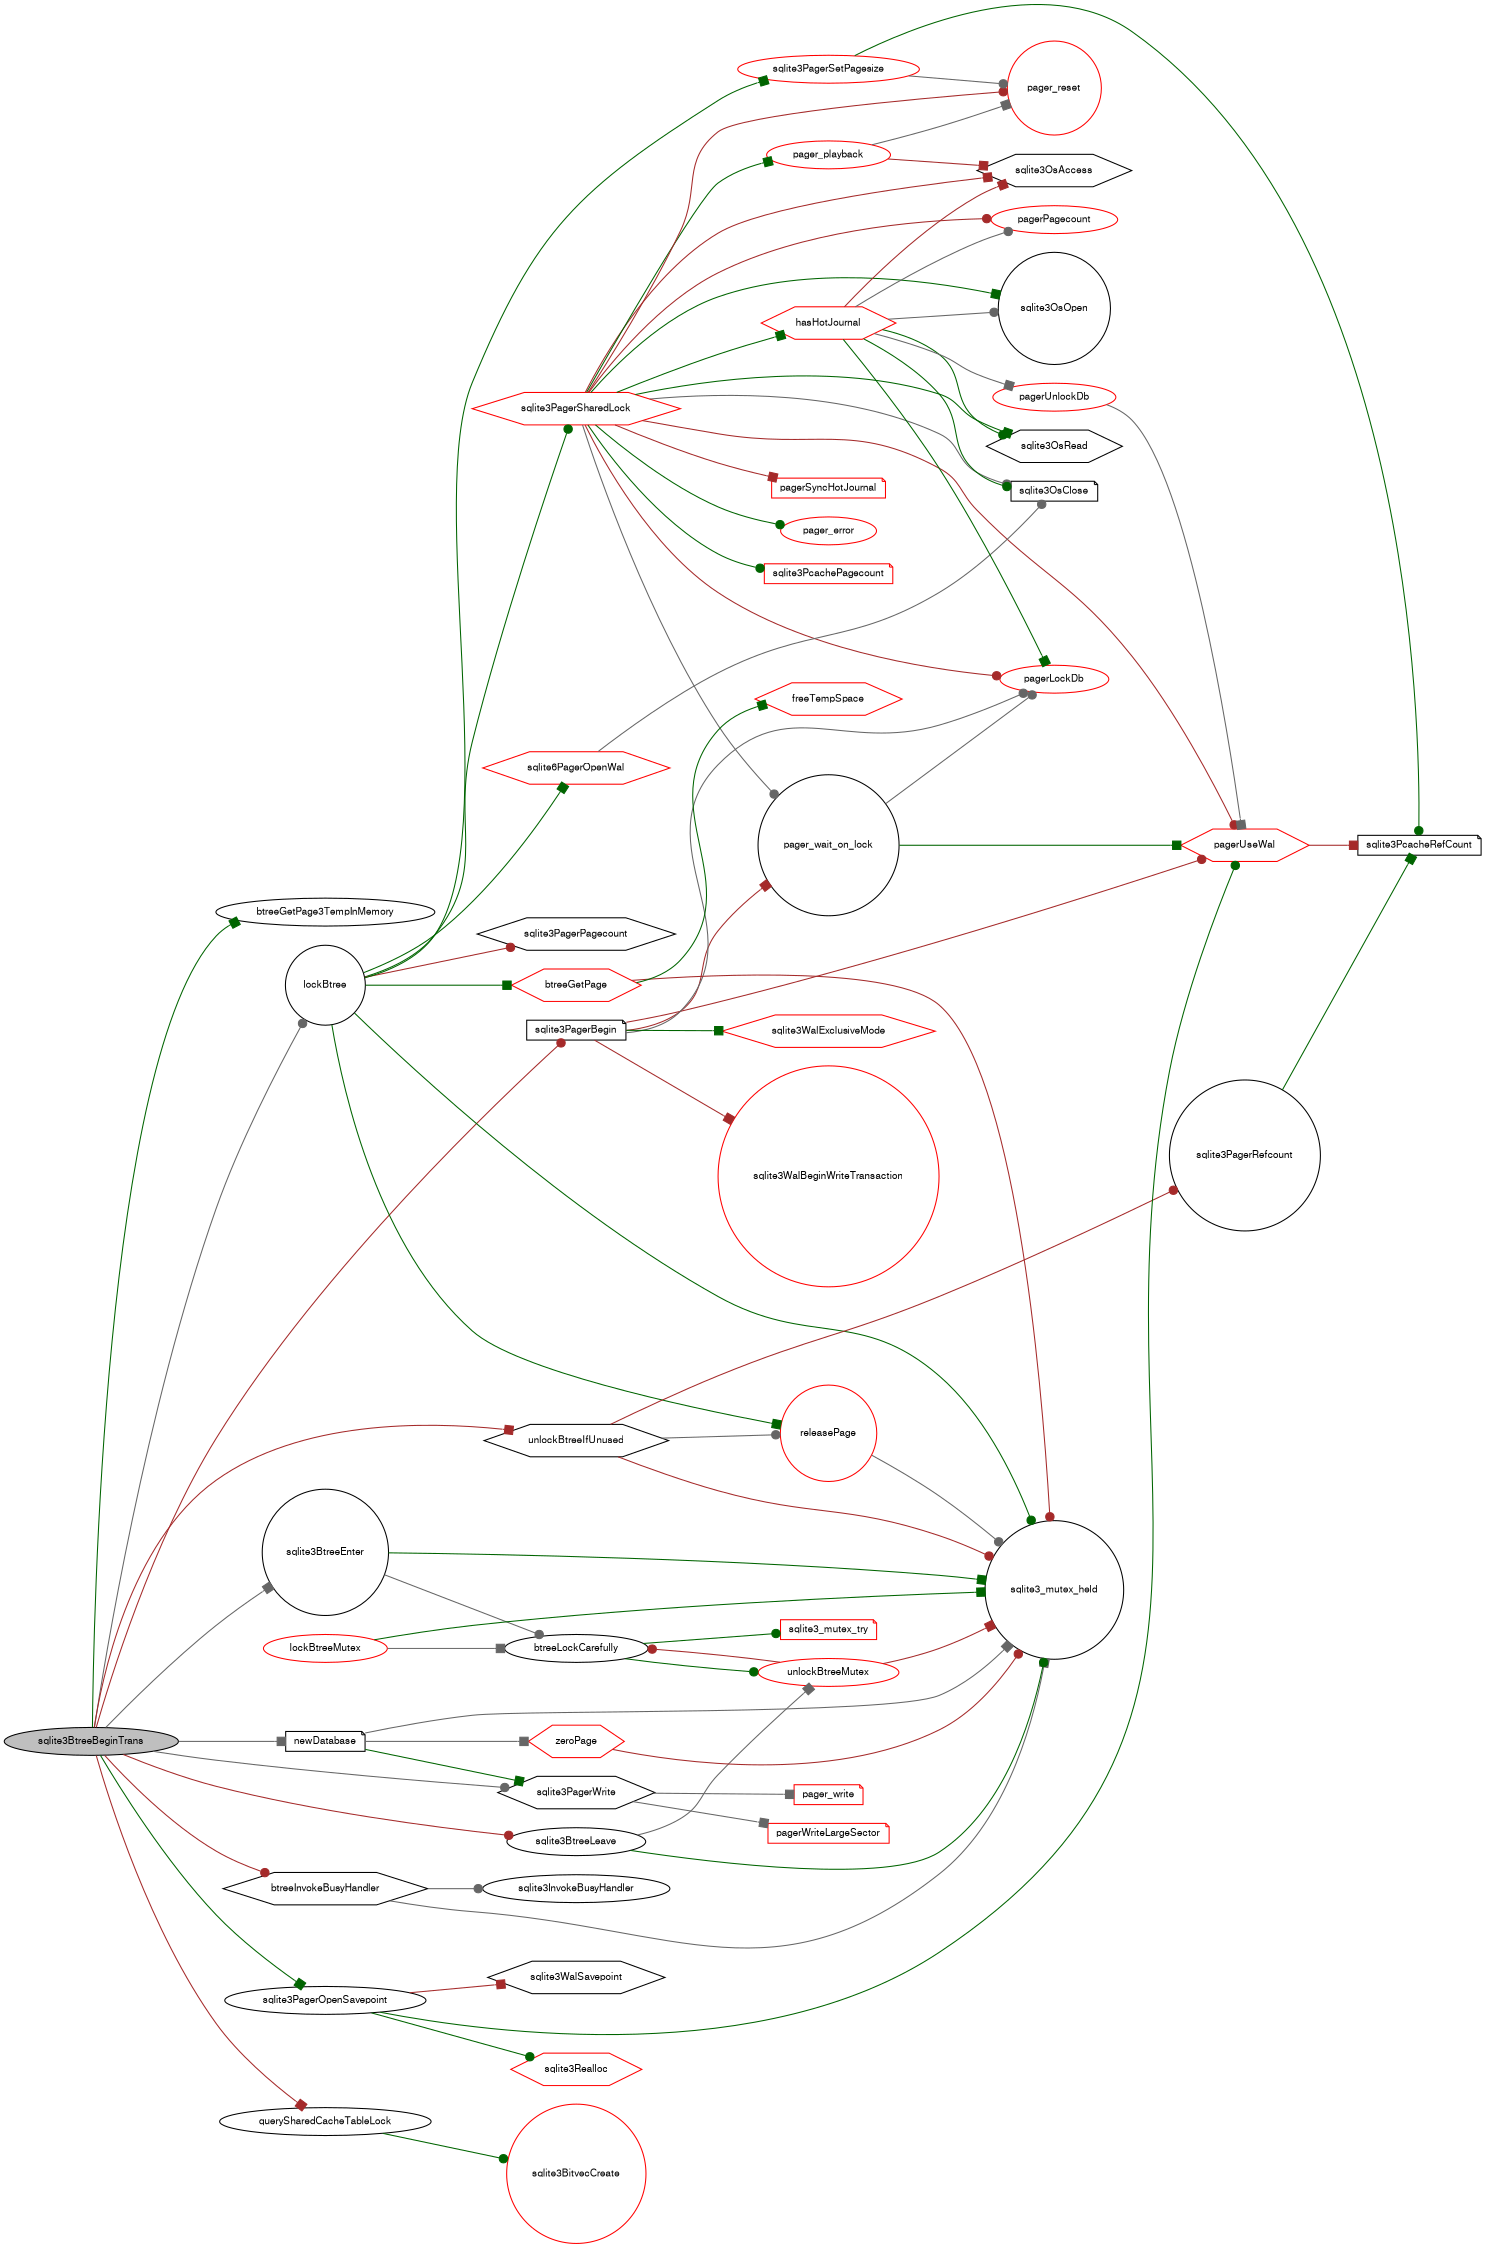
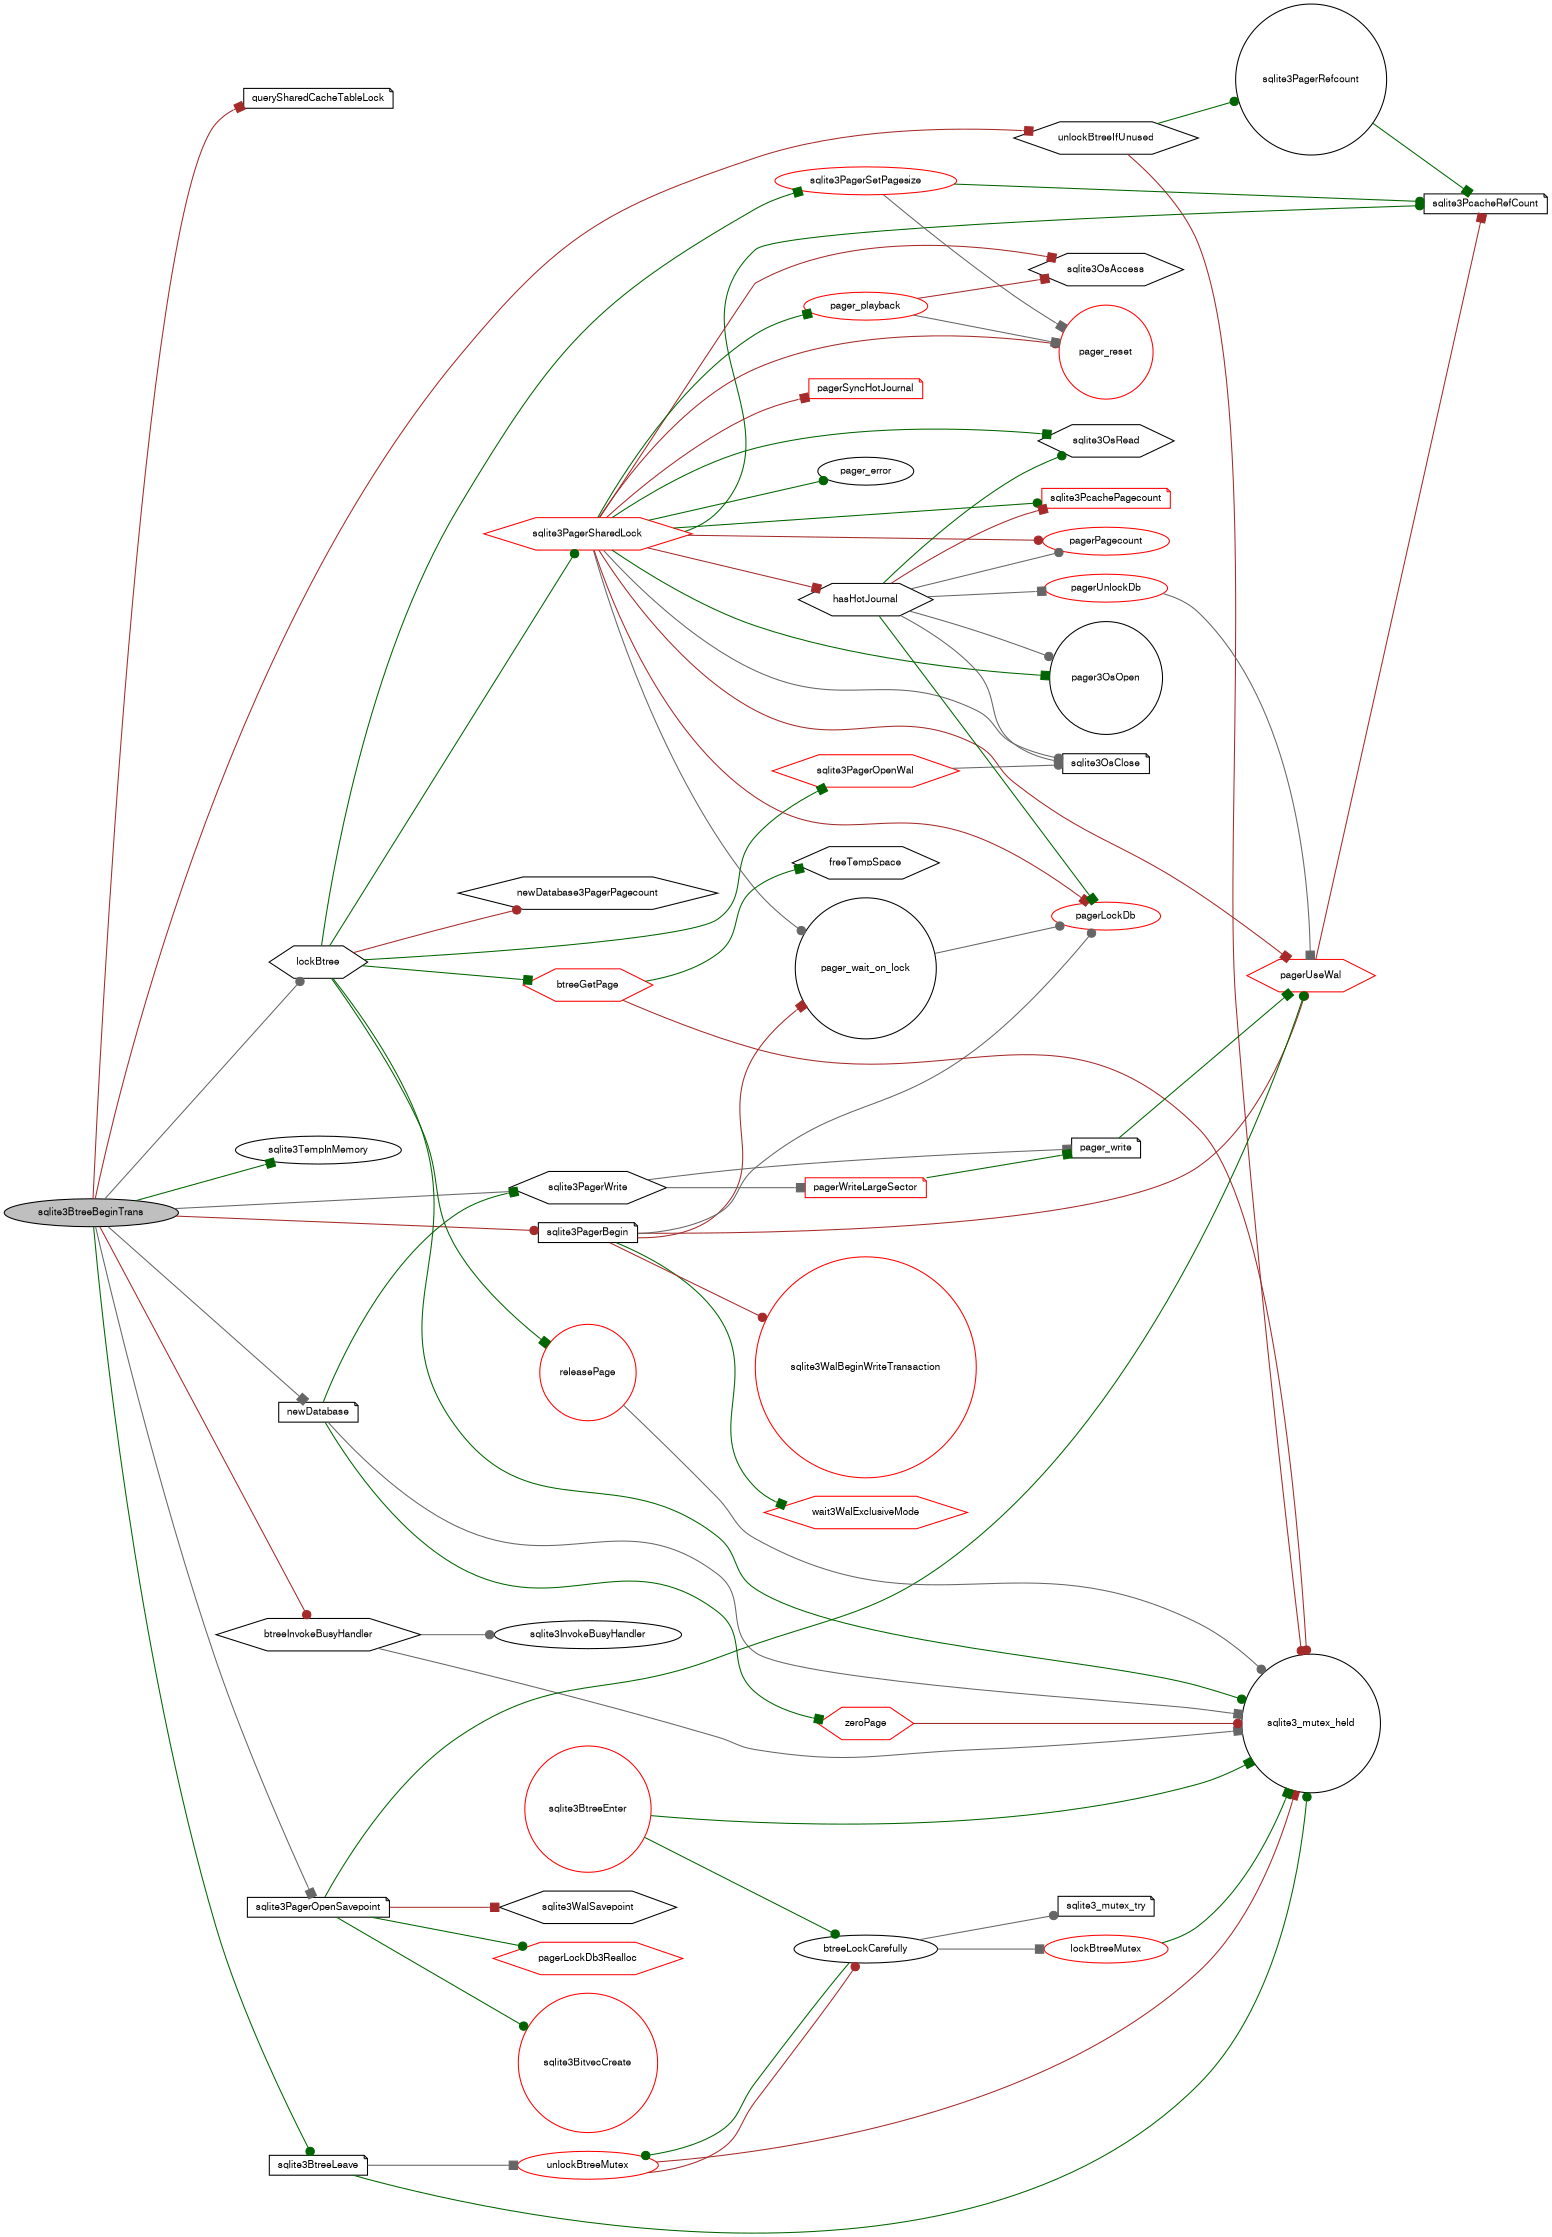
(954, 80) -> (968, 262)
none -> (901, 230)
(915, 240) -> (954, 546)
(1054, 308) -> (1106, 678)
(829, 323) -> (866, 600)
(695, 362) -> (729, 567)
(949, 408) -> (986, 685)
(993, 526) -> (938, 731)
(829, 531) -> (866, 471)
(750, 611) -> (776, 809)
(829, 699) -> (866, 863)
(576, 768) -> (866, 771)
(1035, 845) -> (1201, 1068)
(325, 912) -> (318, 1150)
(576, 934) -> (588, 893)
(325, 985) -> (318, 962)
(829, 1031) -> (866, 1513)
(659, 1078) -> (703, 1288)
none -> (994, 1167)
(892, 1314) -> (1194, 113)
(717, 1436) -> none
(325, 1552) -> (588, 1809)
(460, 1604) -> (738, 1885)
(829, 1630) -> (1106, 1906)
(708, 1639) -> (984, 1928)
(441, 1648) -> (985, 1949)
(181, 1655) -> none
(441, 1741) -> (568, 1586)
(829, 1795) -> (1106, 1148)
(311, 1807) -> (161, 1697)
(576, 1842) -> (318, 2165)
(185, 1879) -> (185, 1563)
(325, 2000) -> (318, 1907)
(576, 2069) -> (588, 1959)
(325, 2122) -> (318, 98)
(441, 2146) -> (428, 1971)
